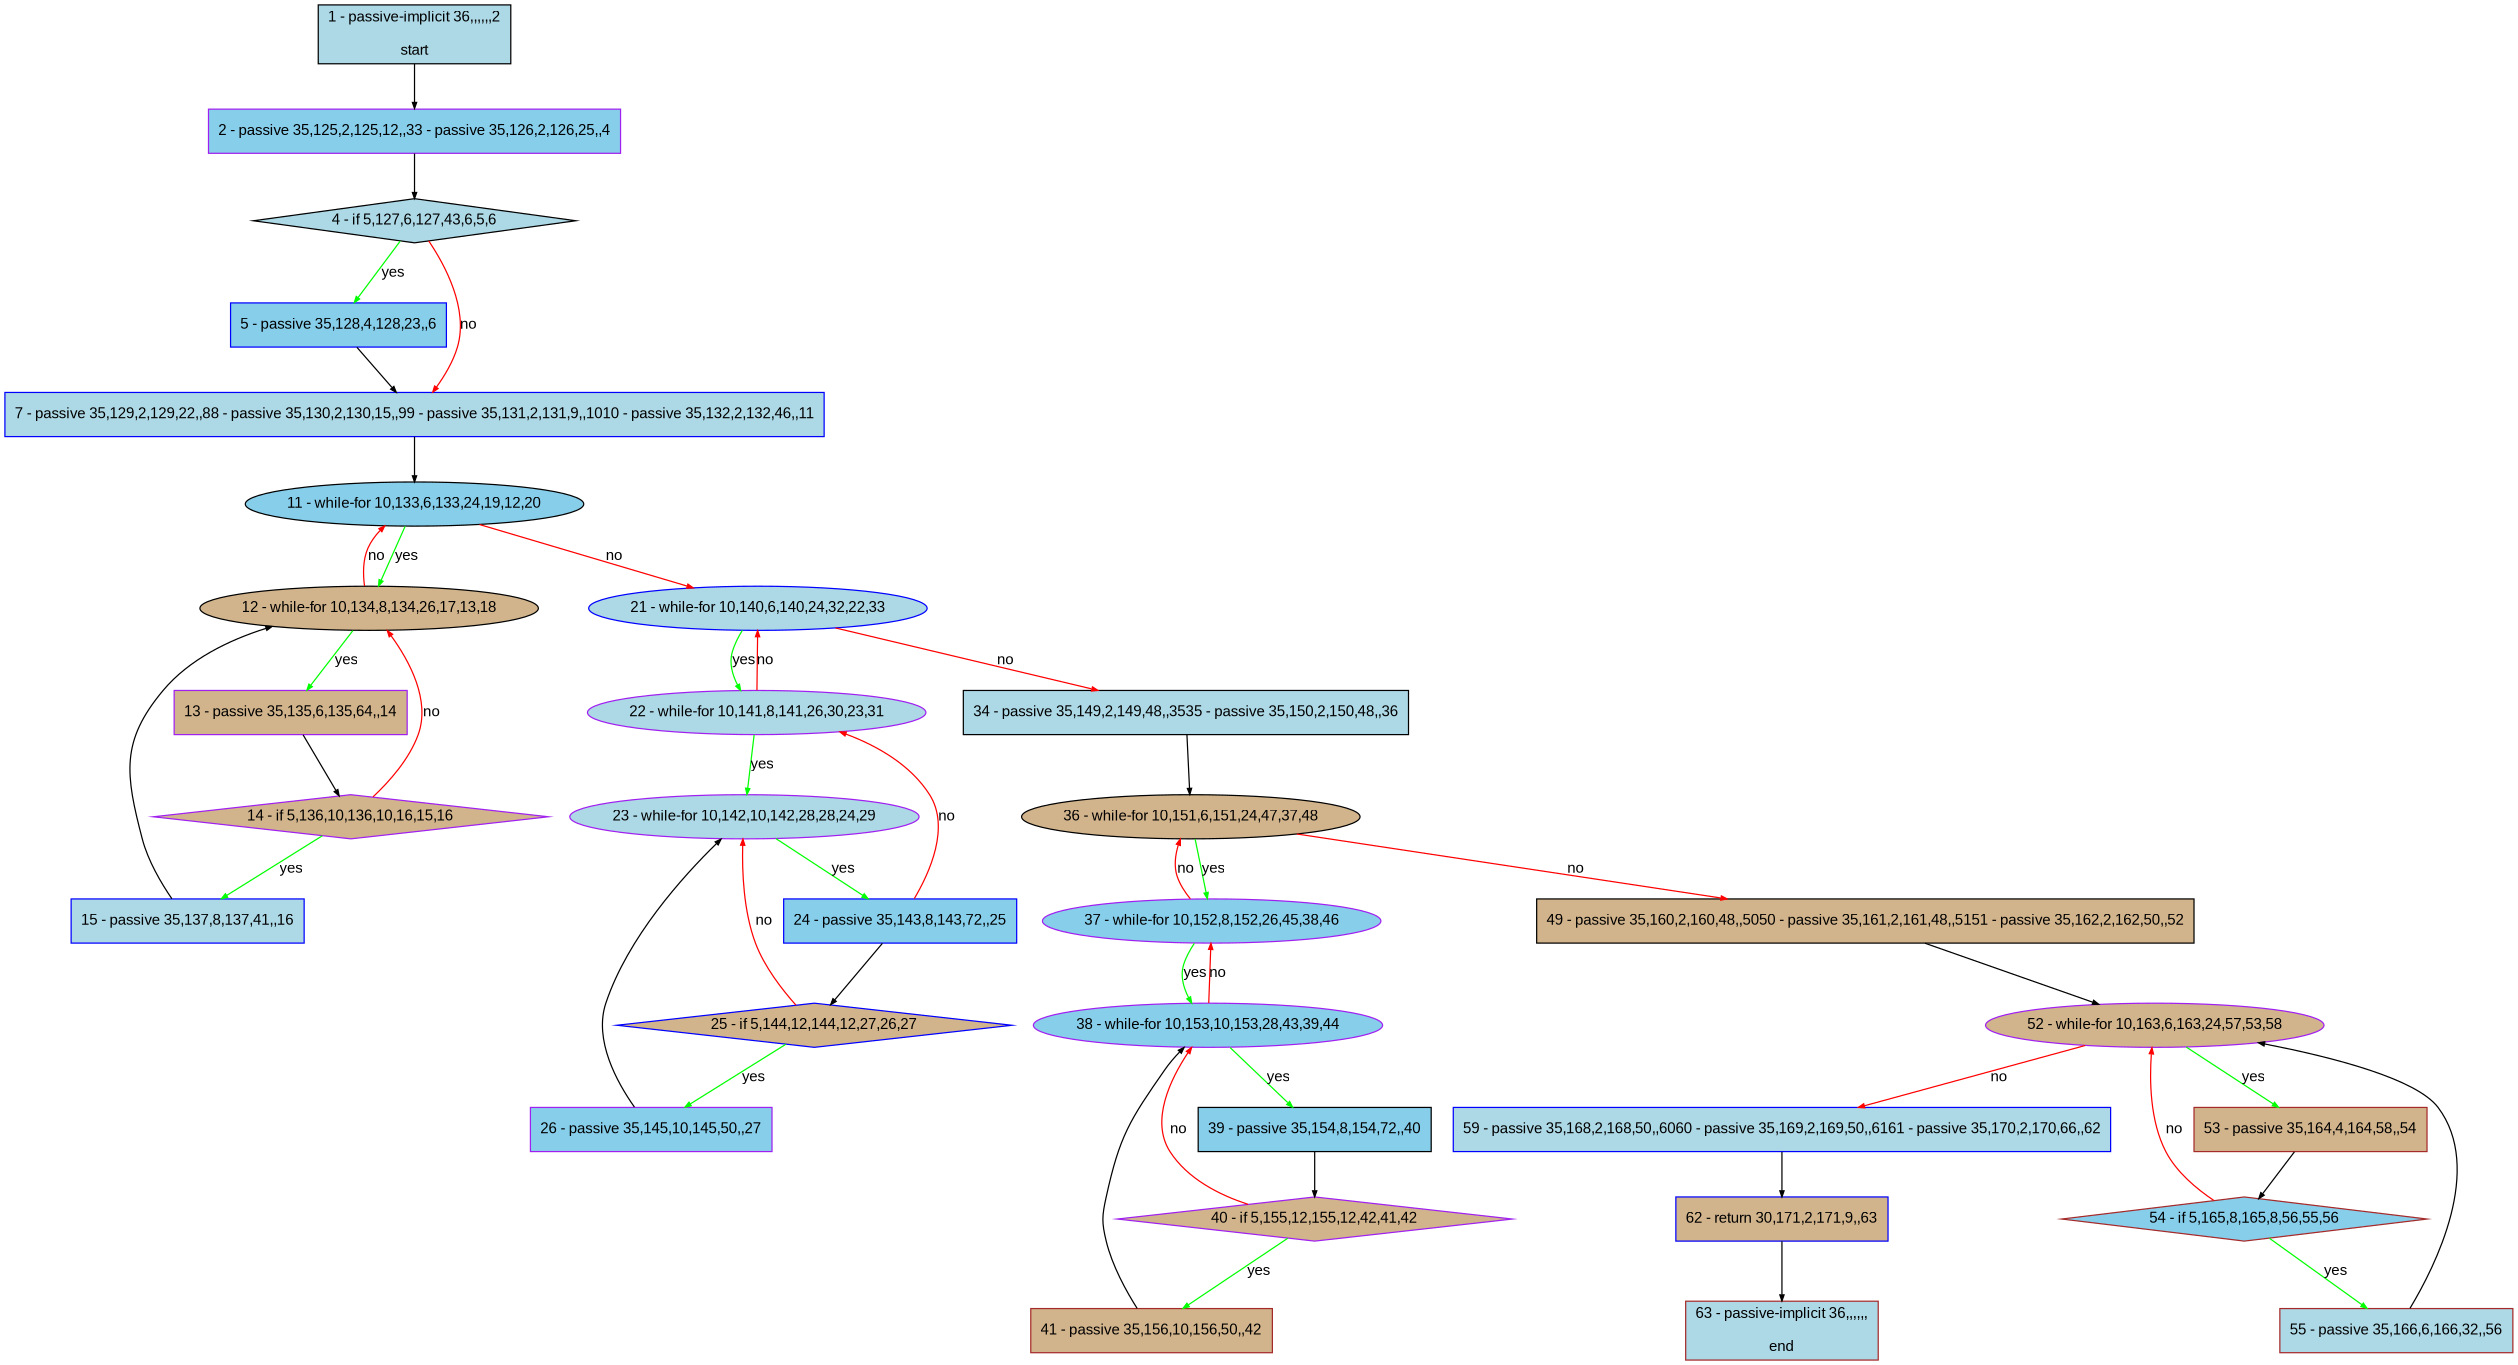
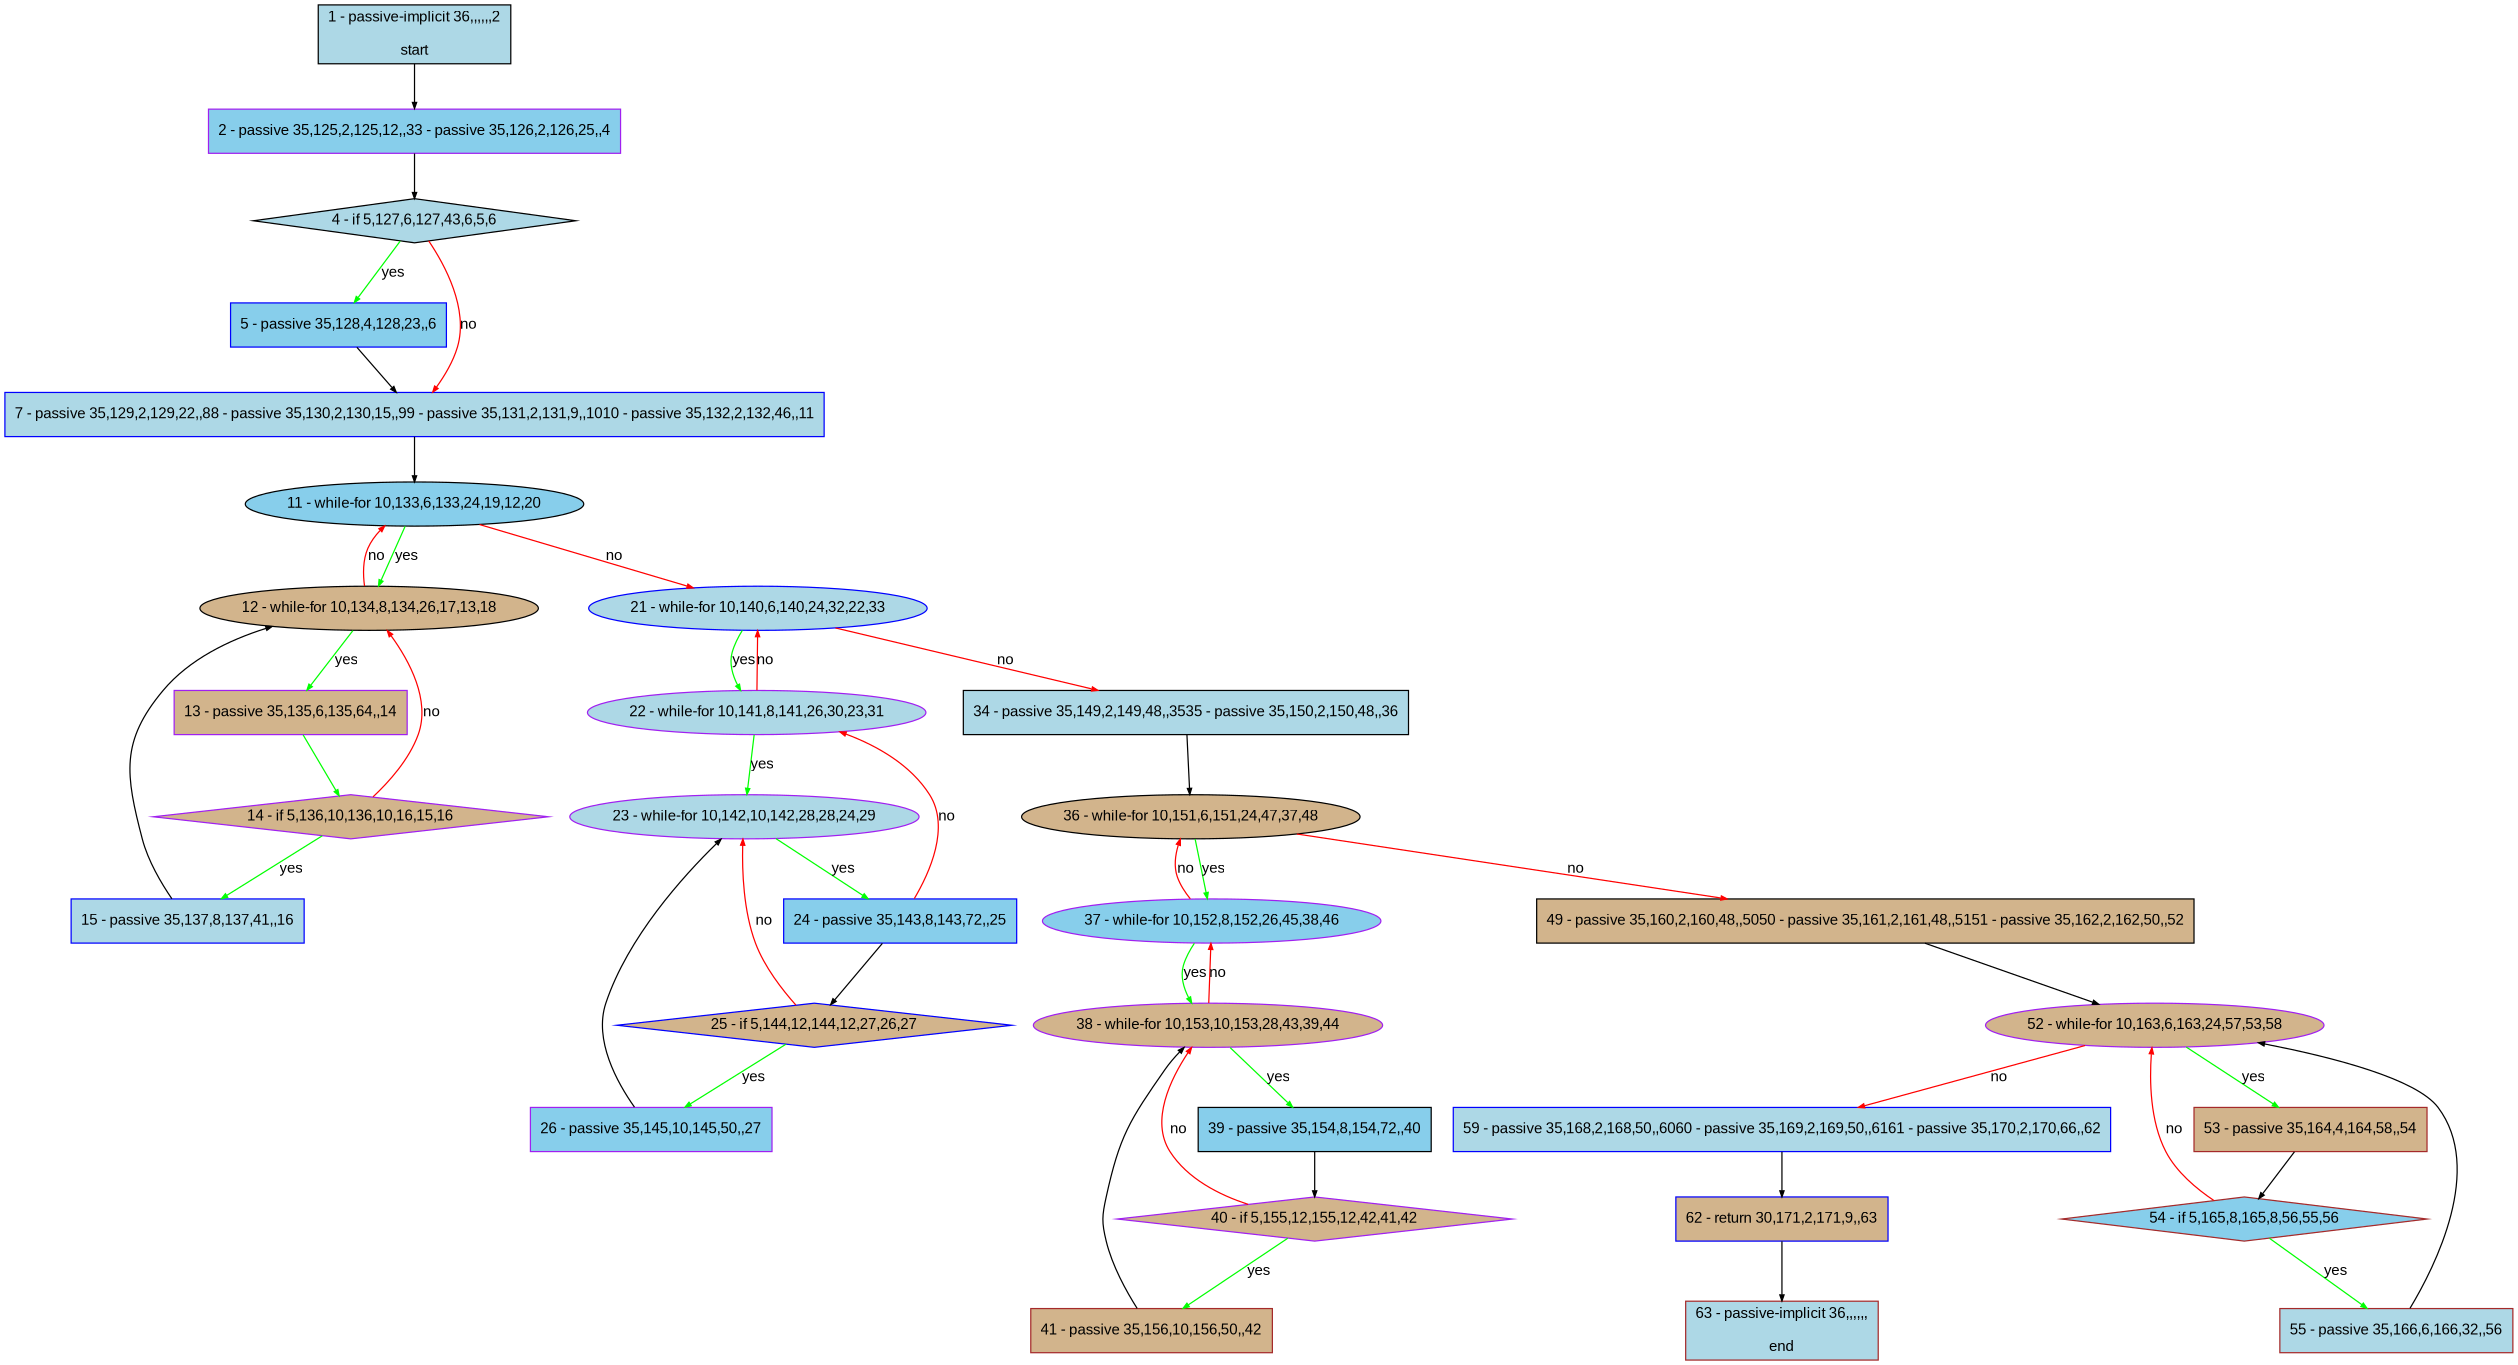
(319, 763) -> (319, 763)
(1208, 1025) -> (1208, 1025)
